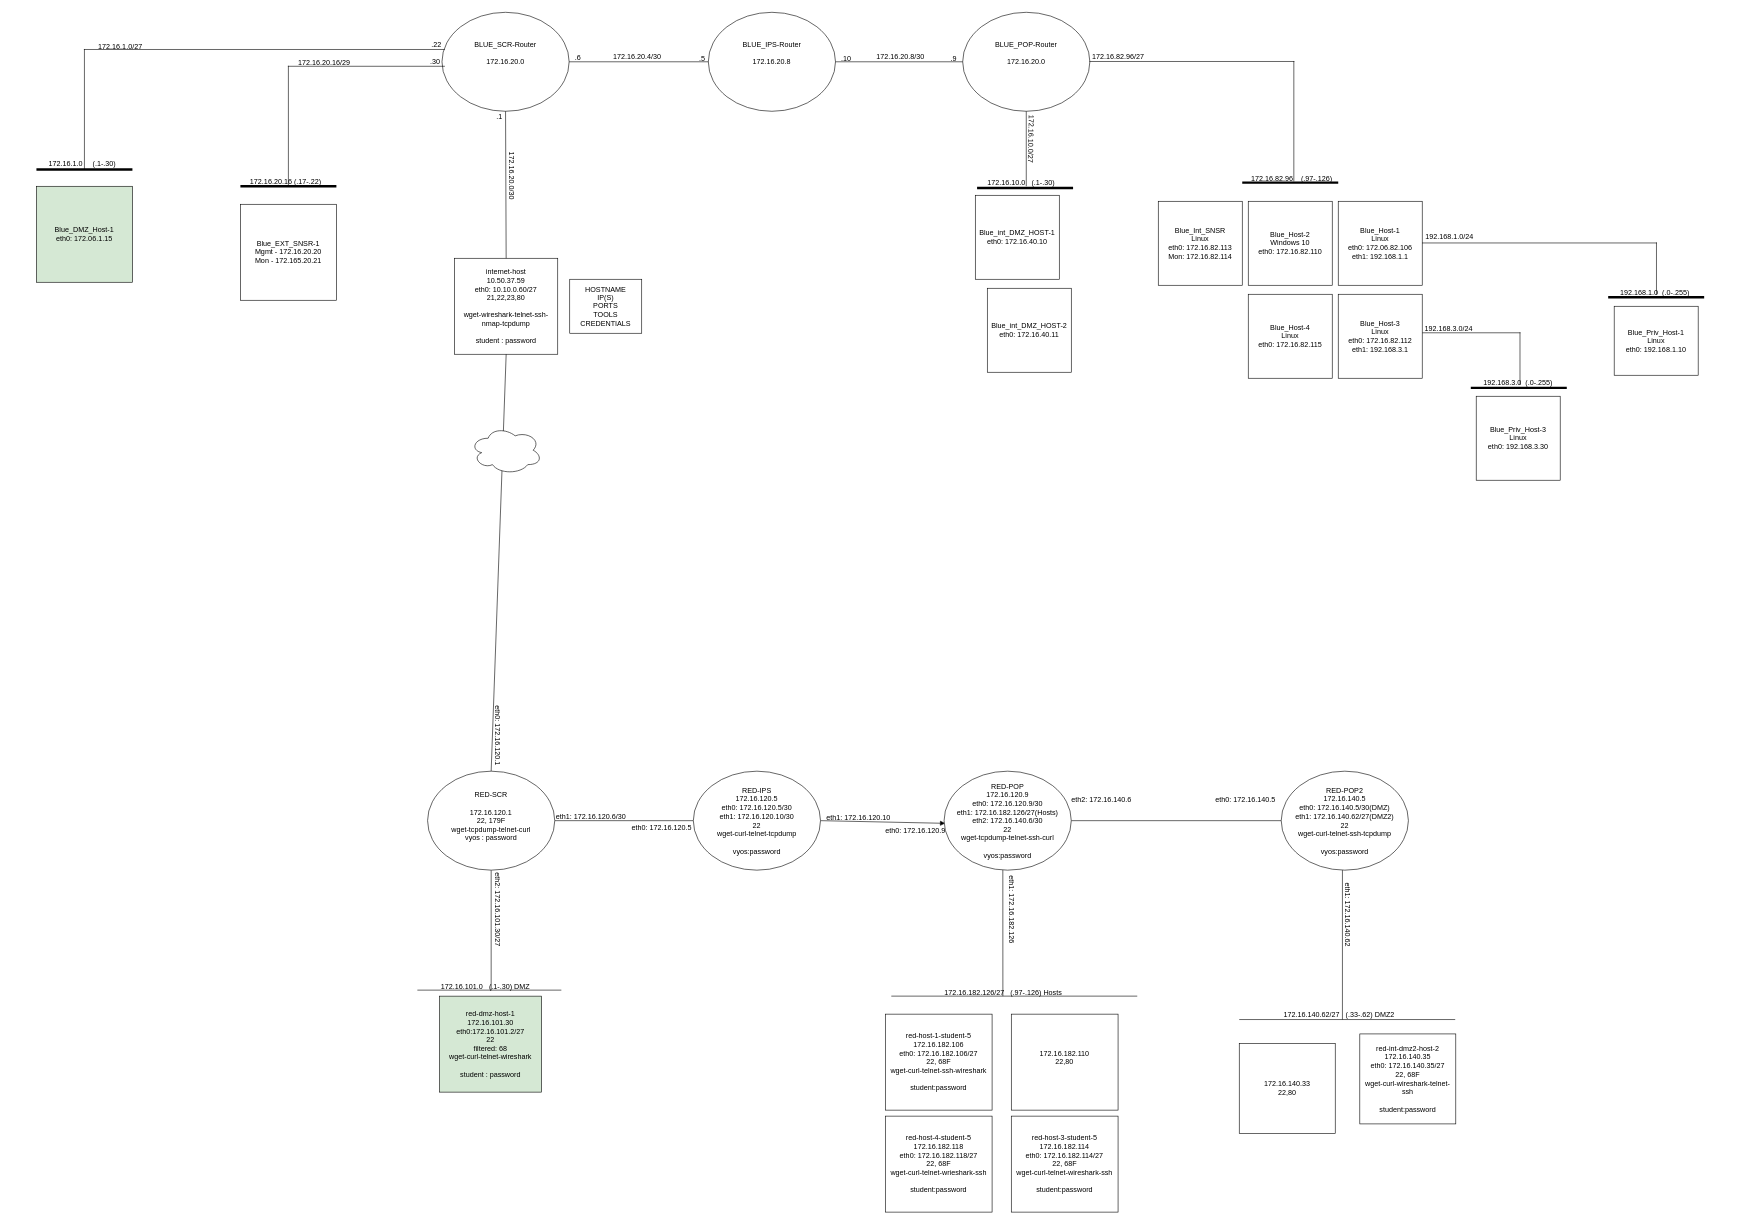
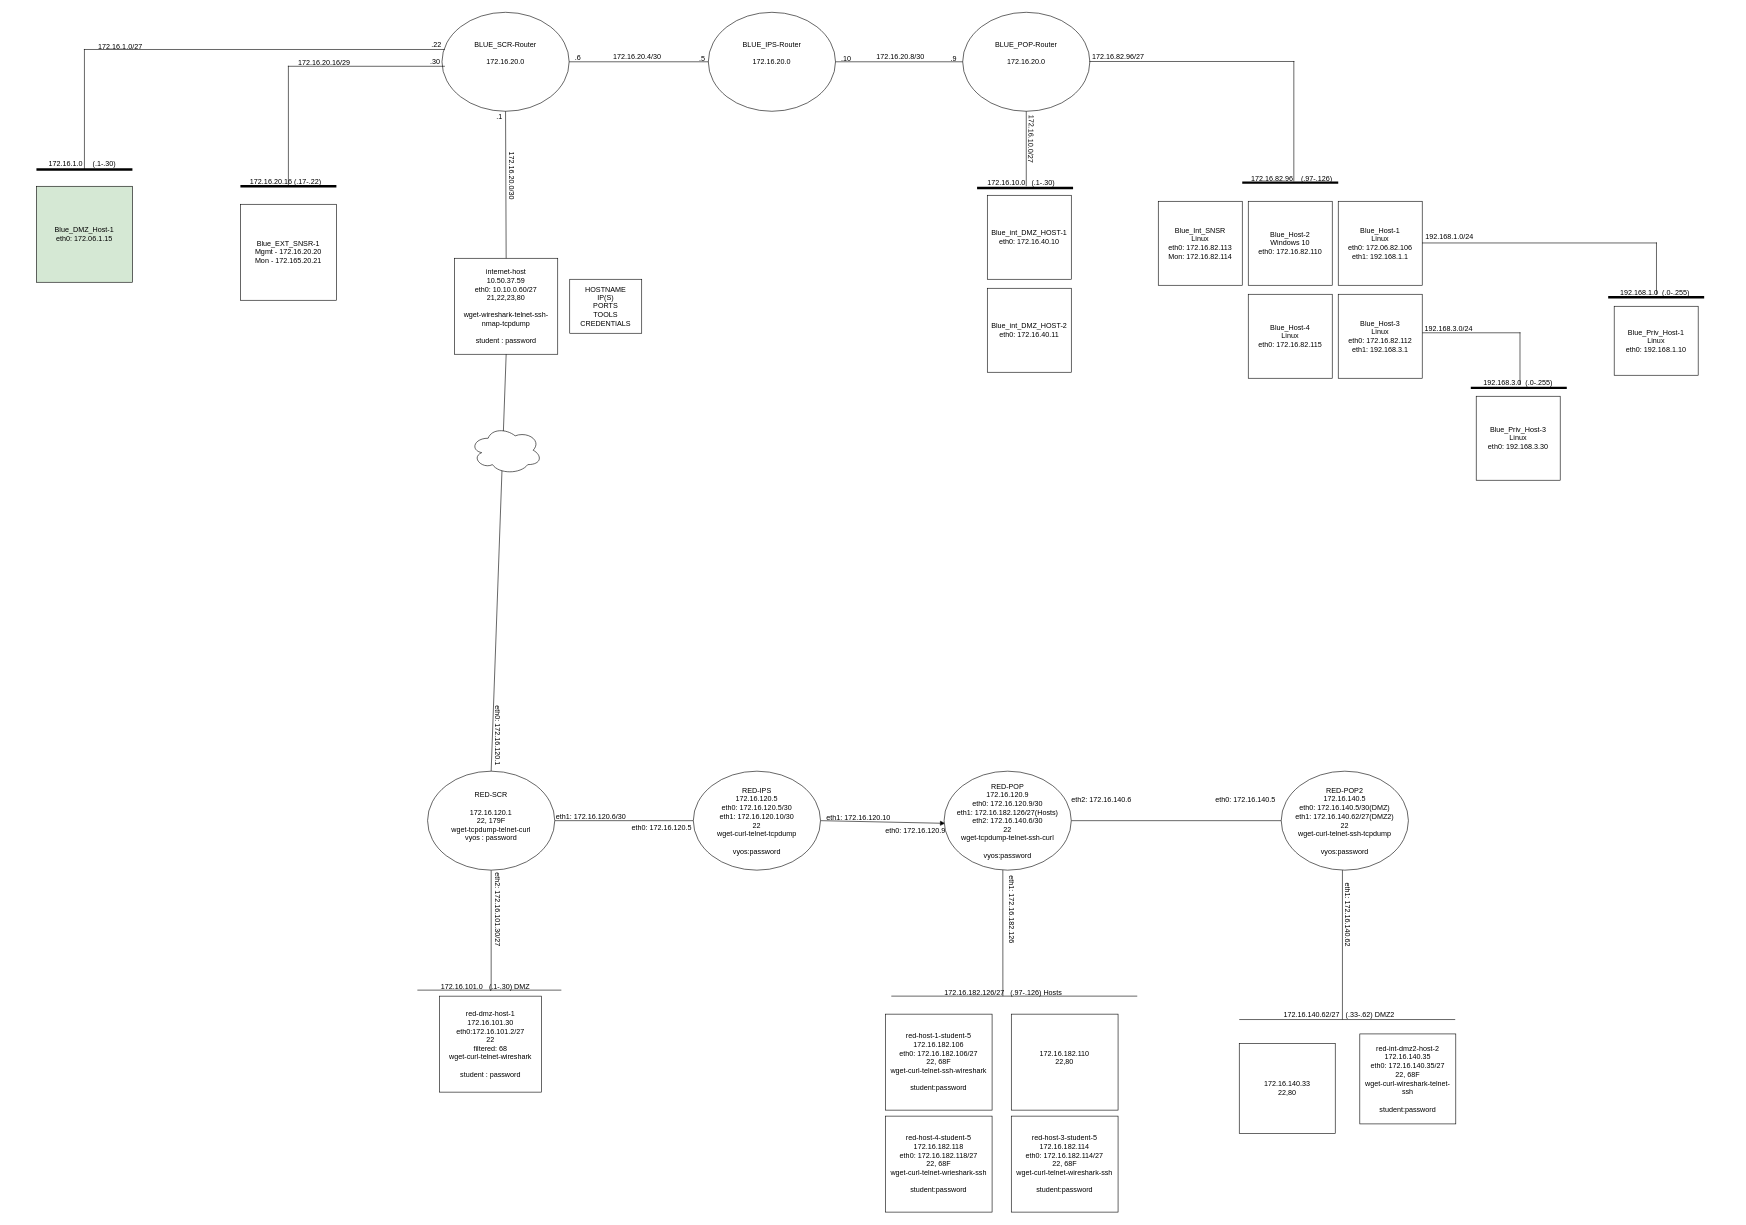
(772, 62) -> (772, 62)
(1017, 237) -> (1029, 237)
(491, 1044) -> (491, 1044)
